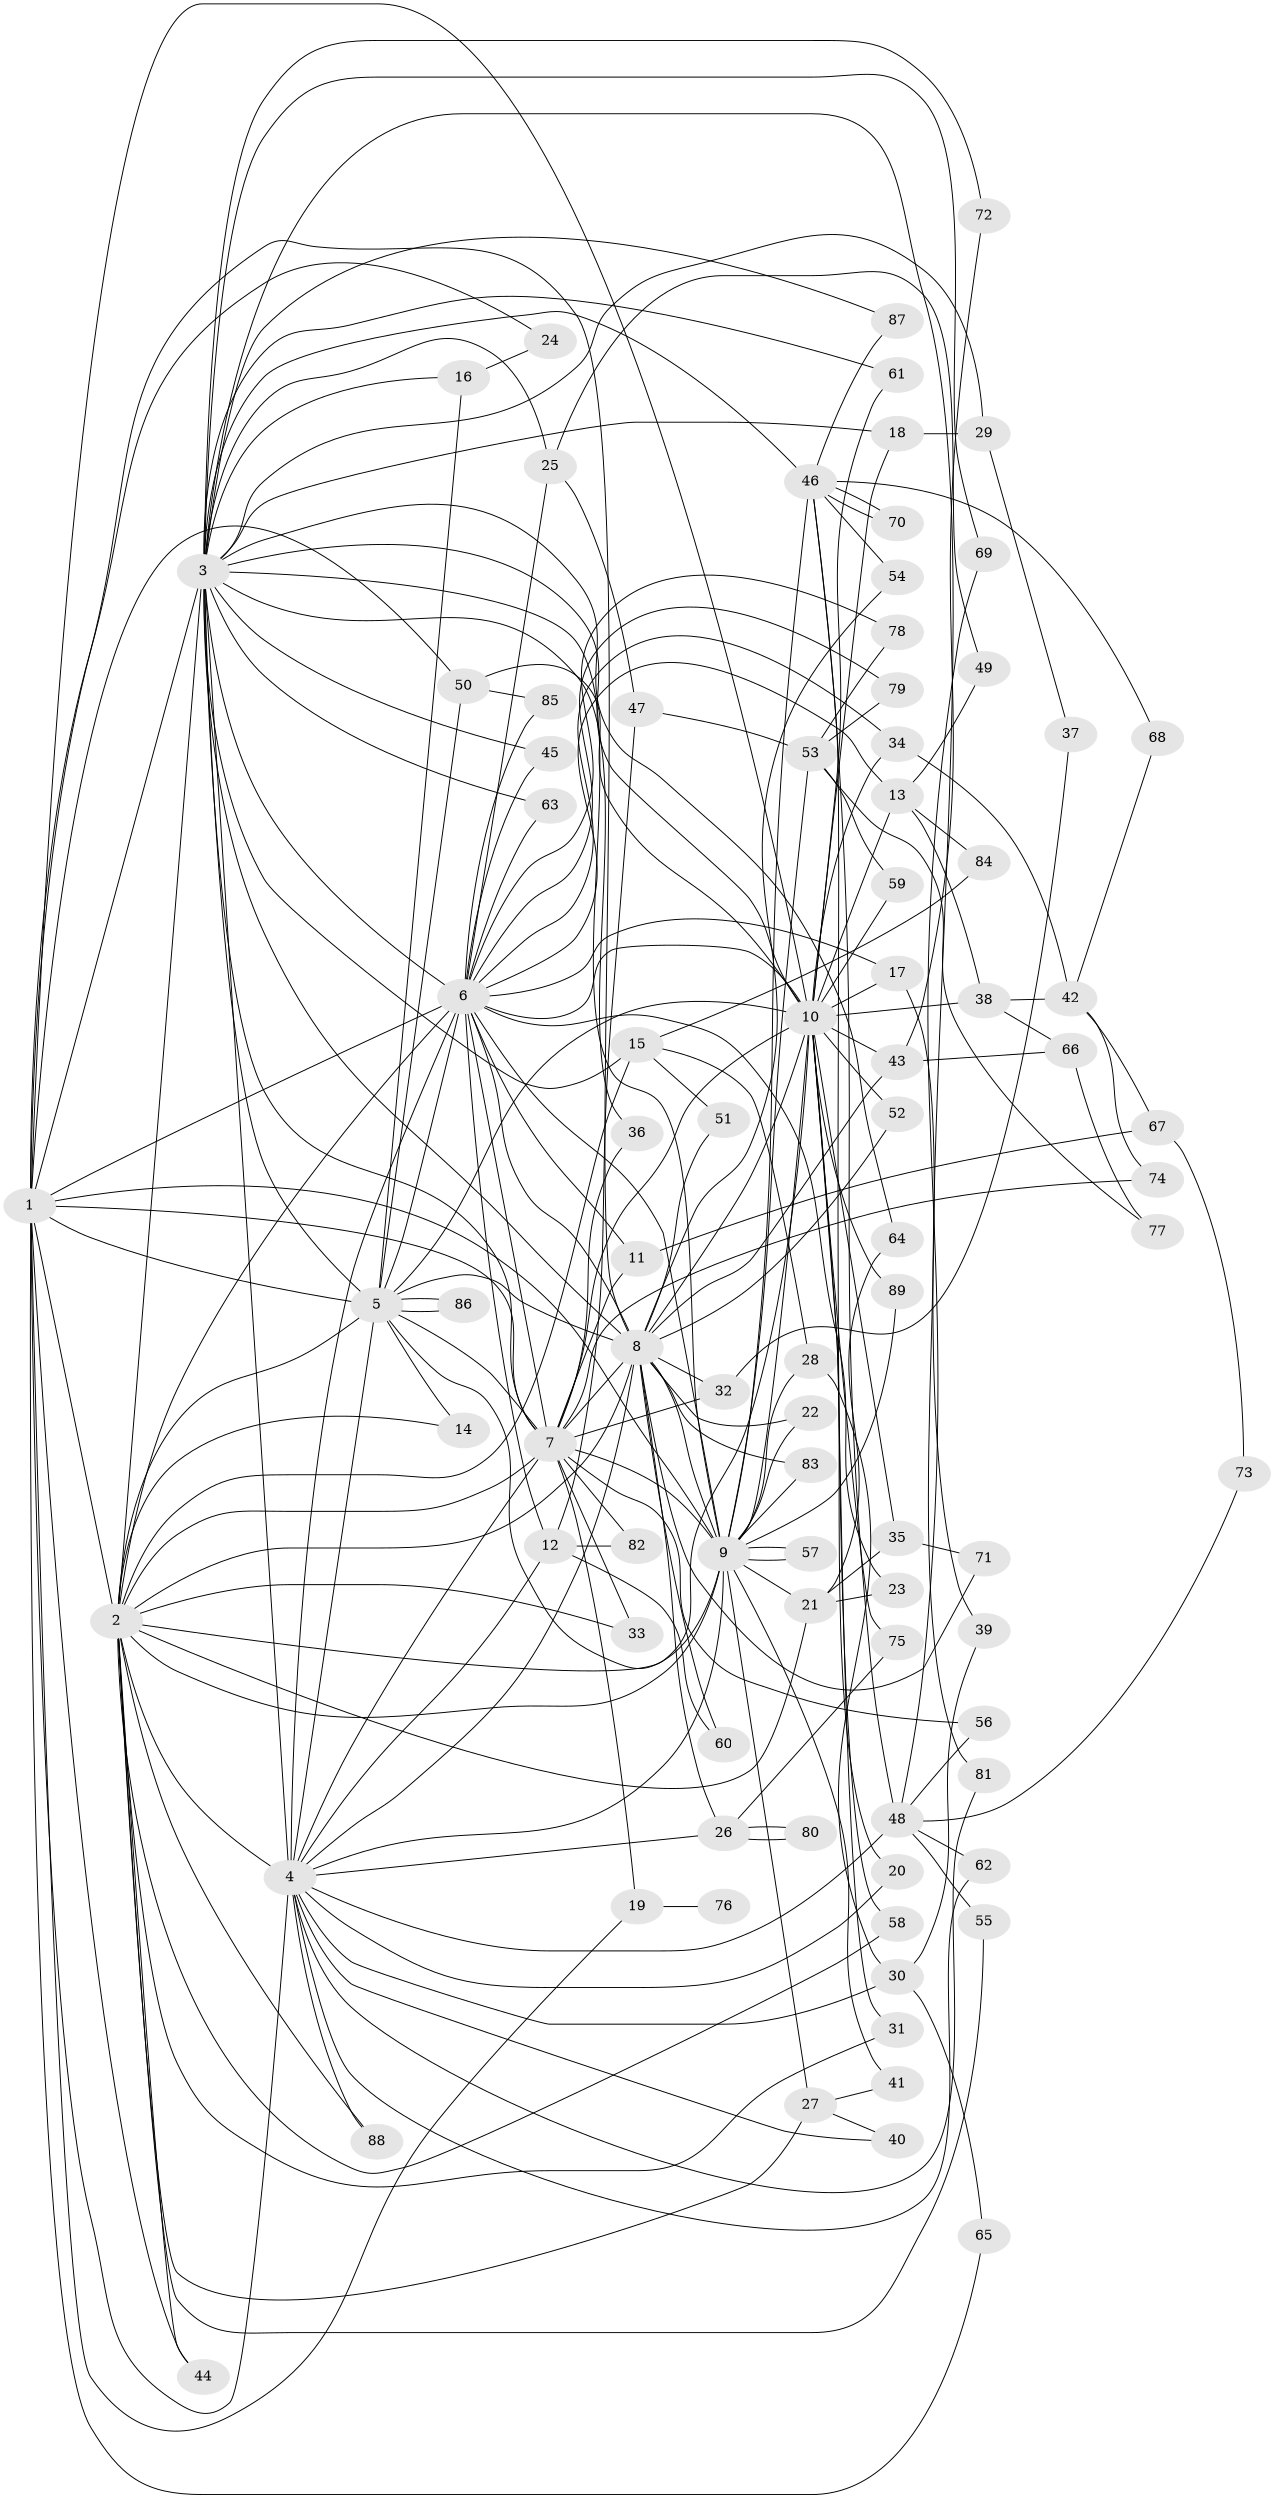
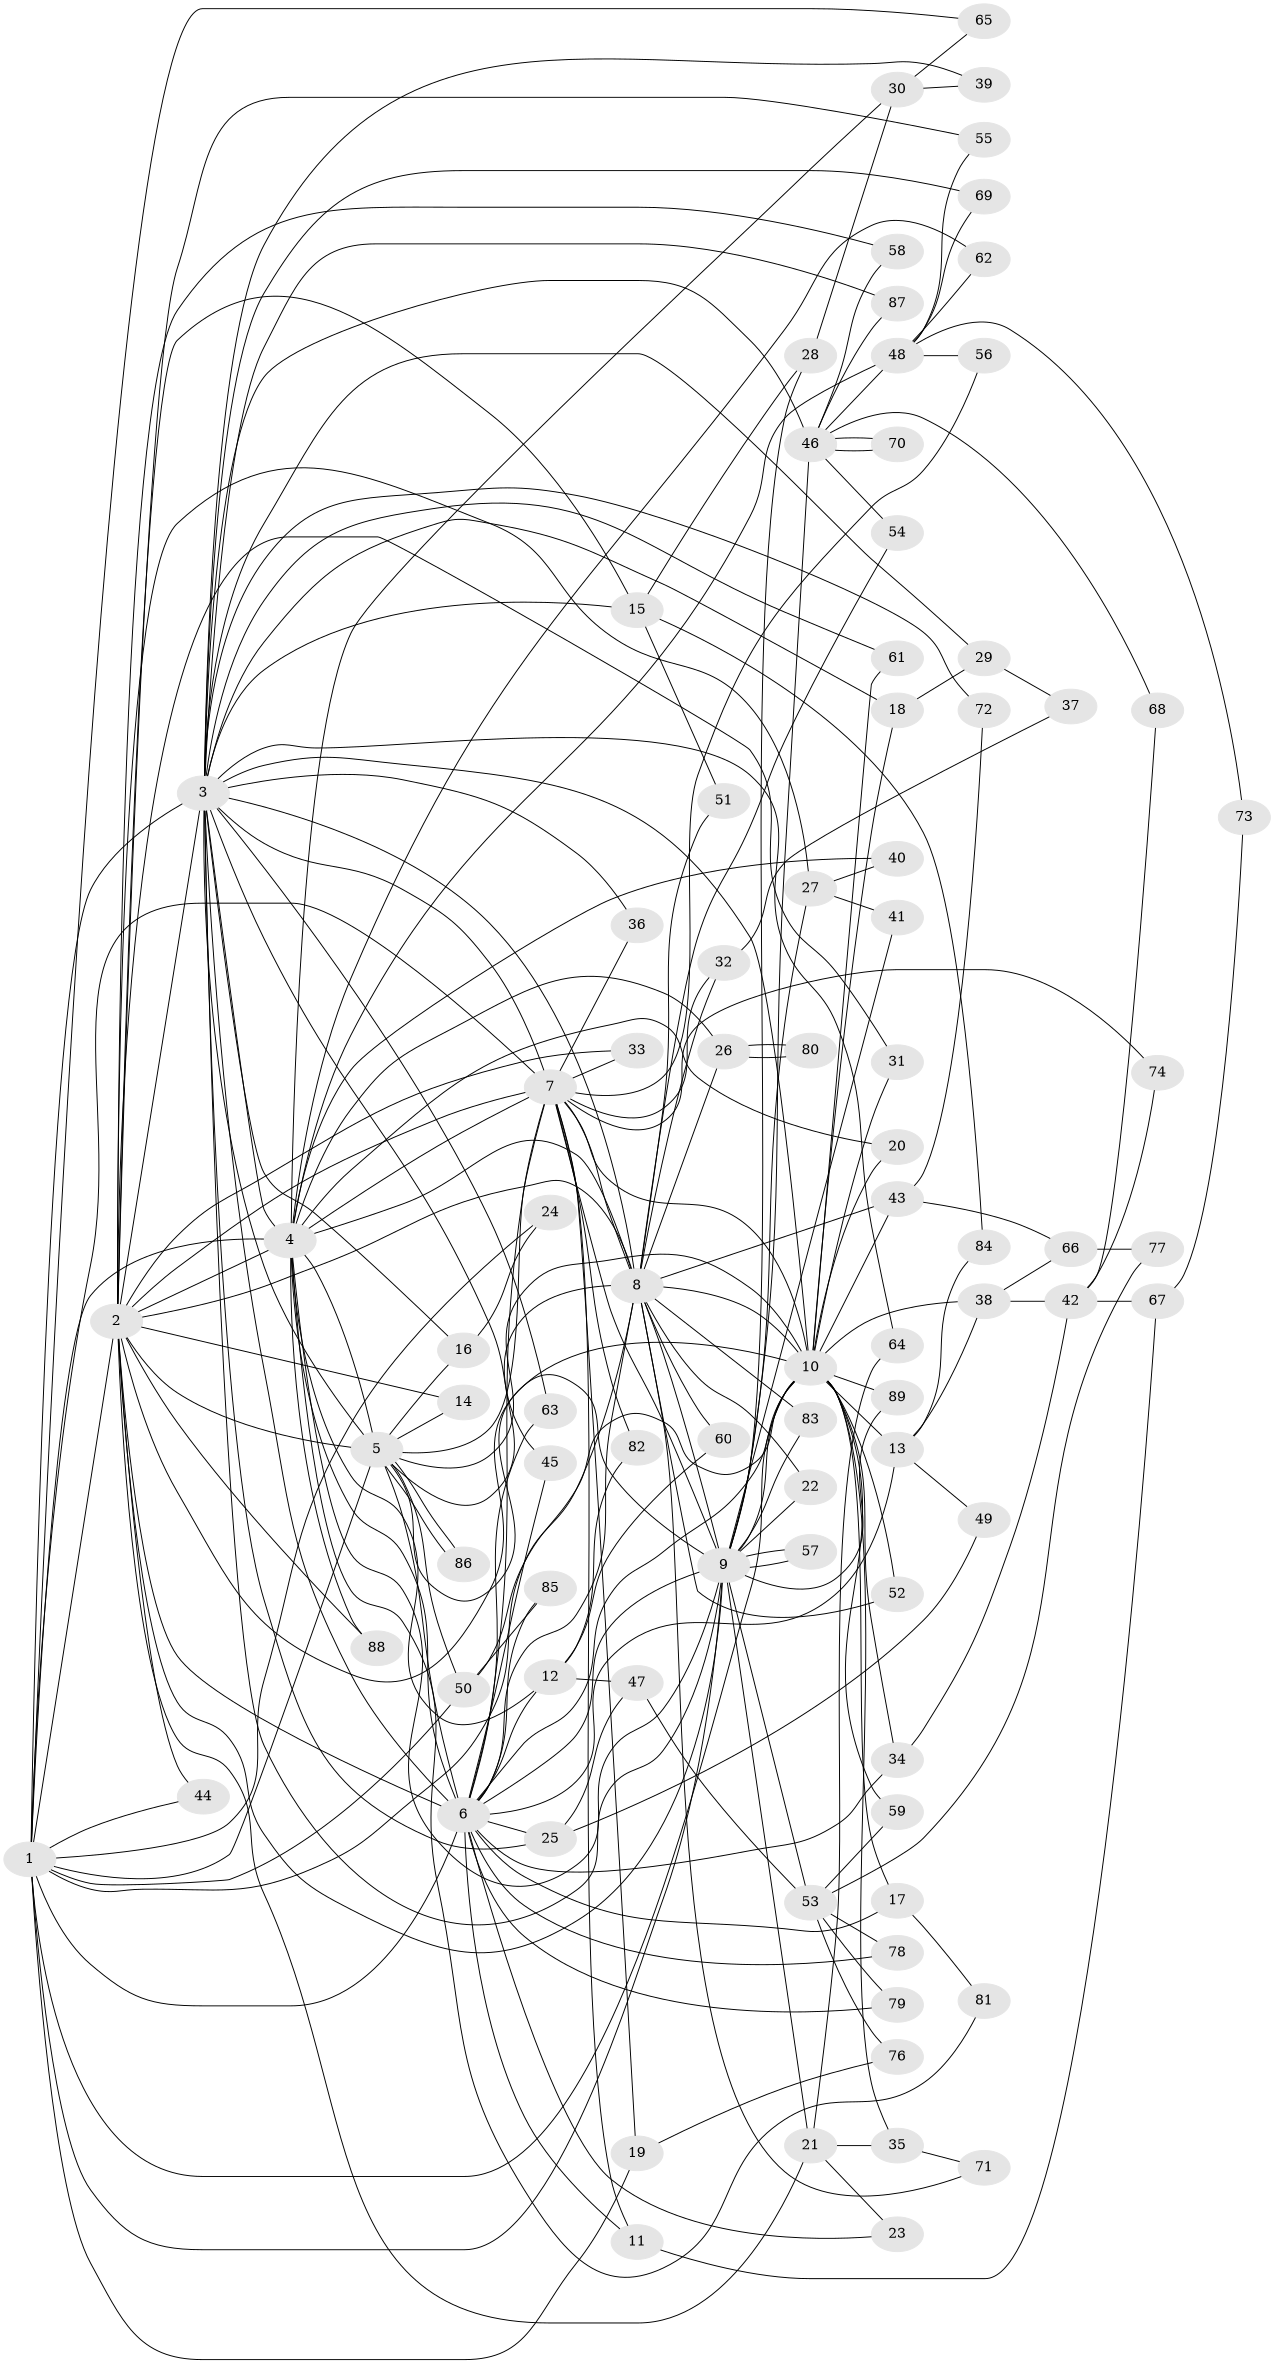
(897, 1642) -> none
none -> (845, 1984)
